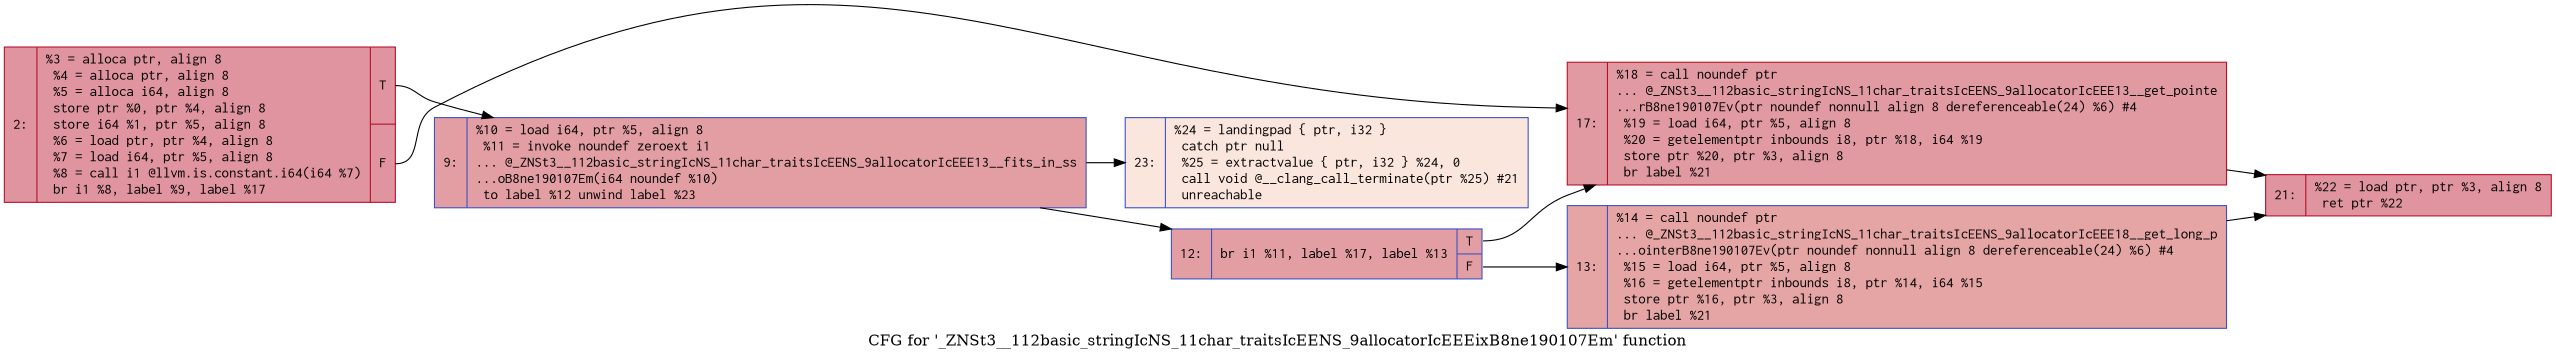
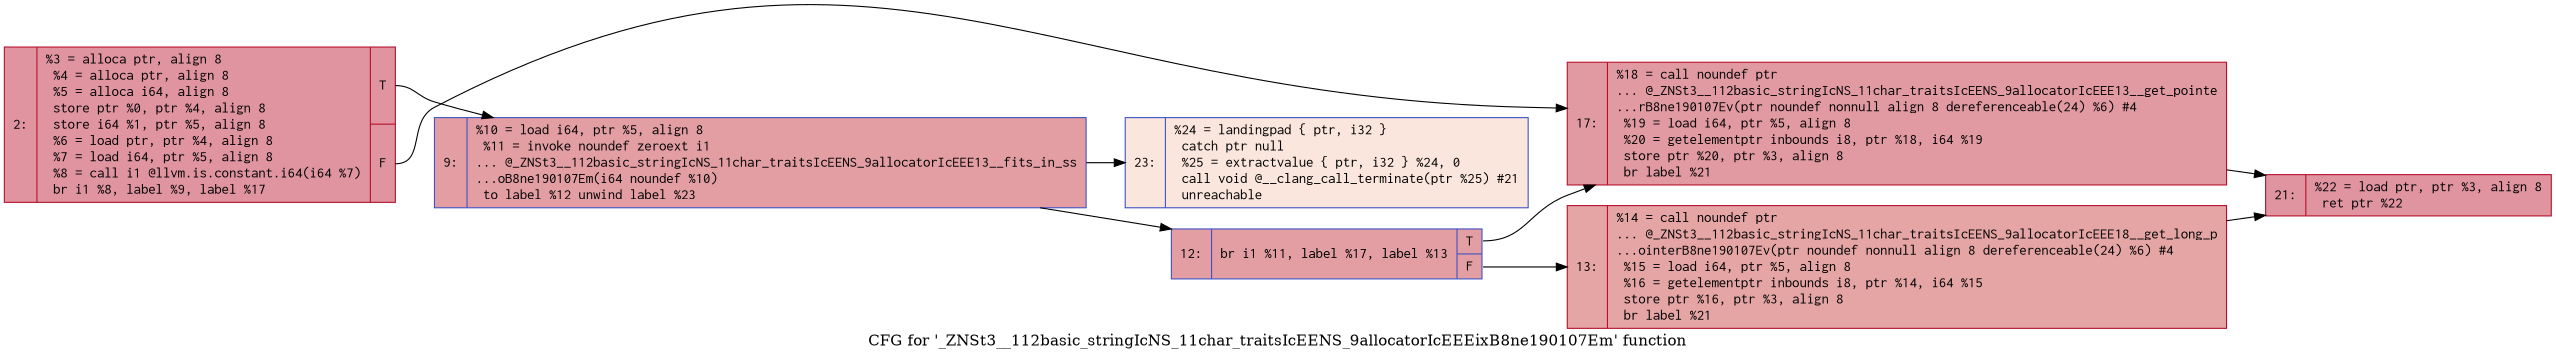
(1897, 267) -> (1897, 267)
